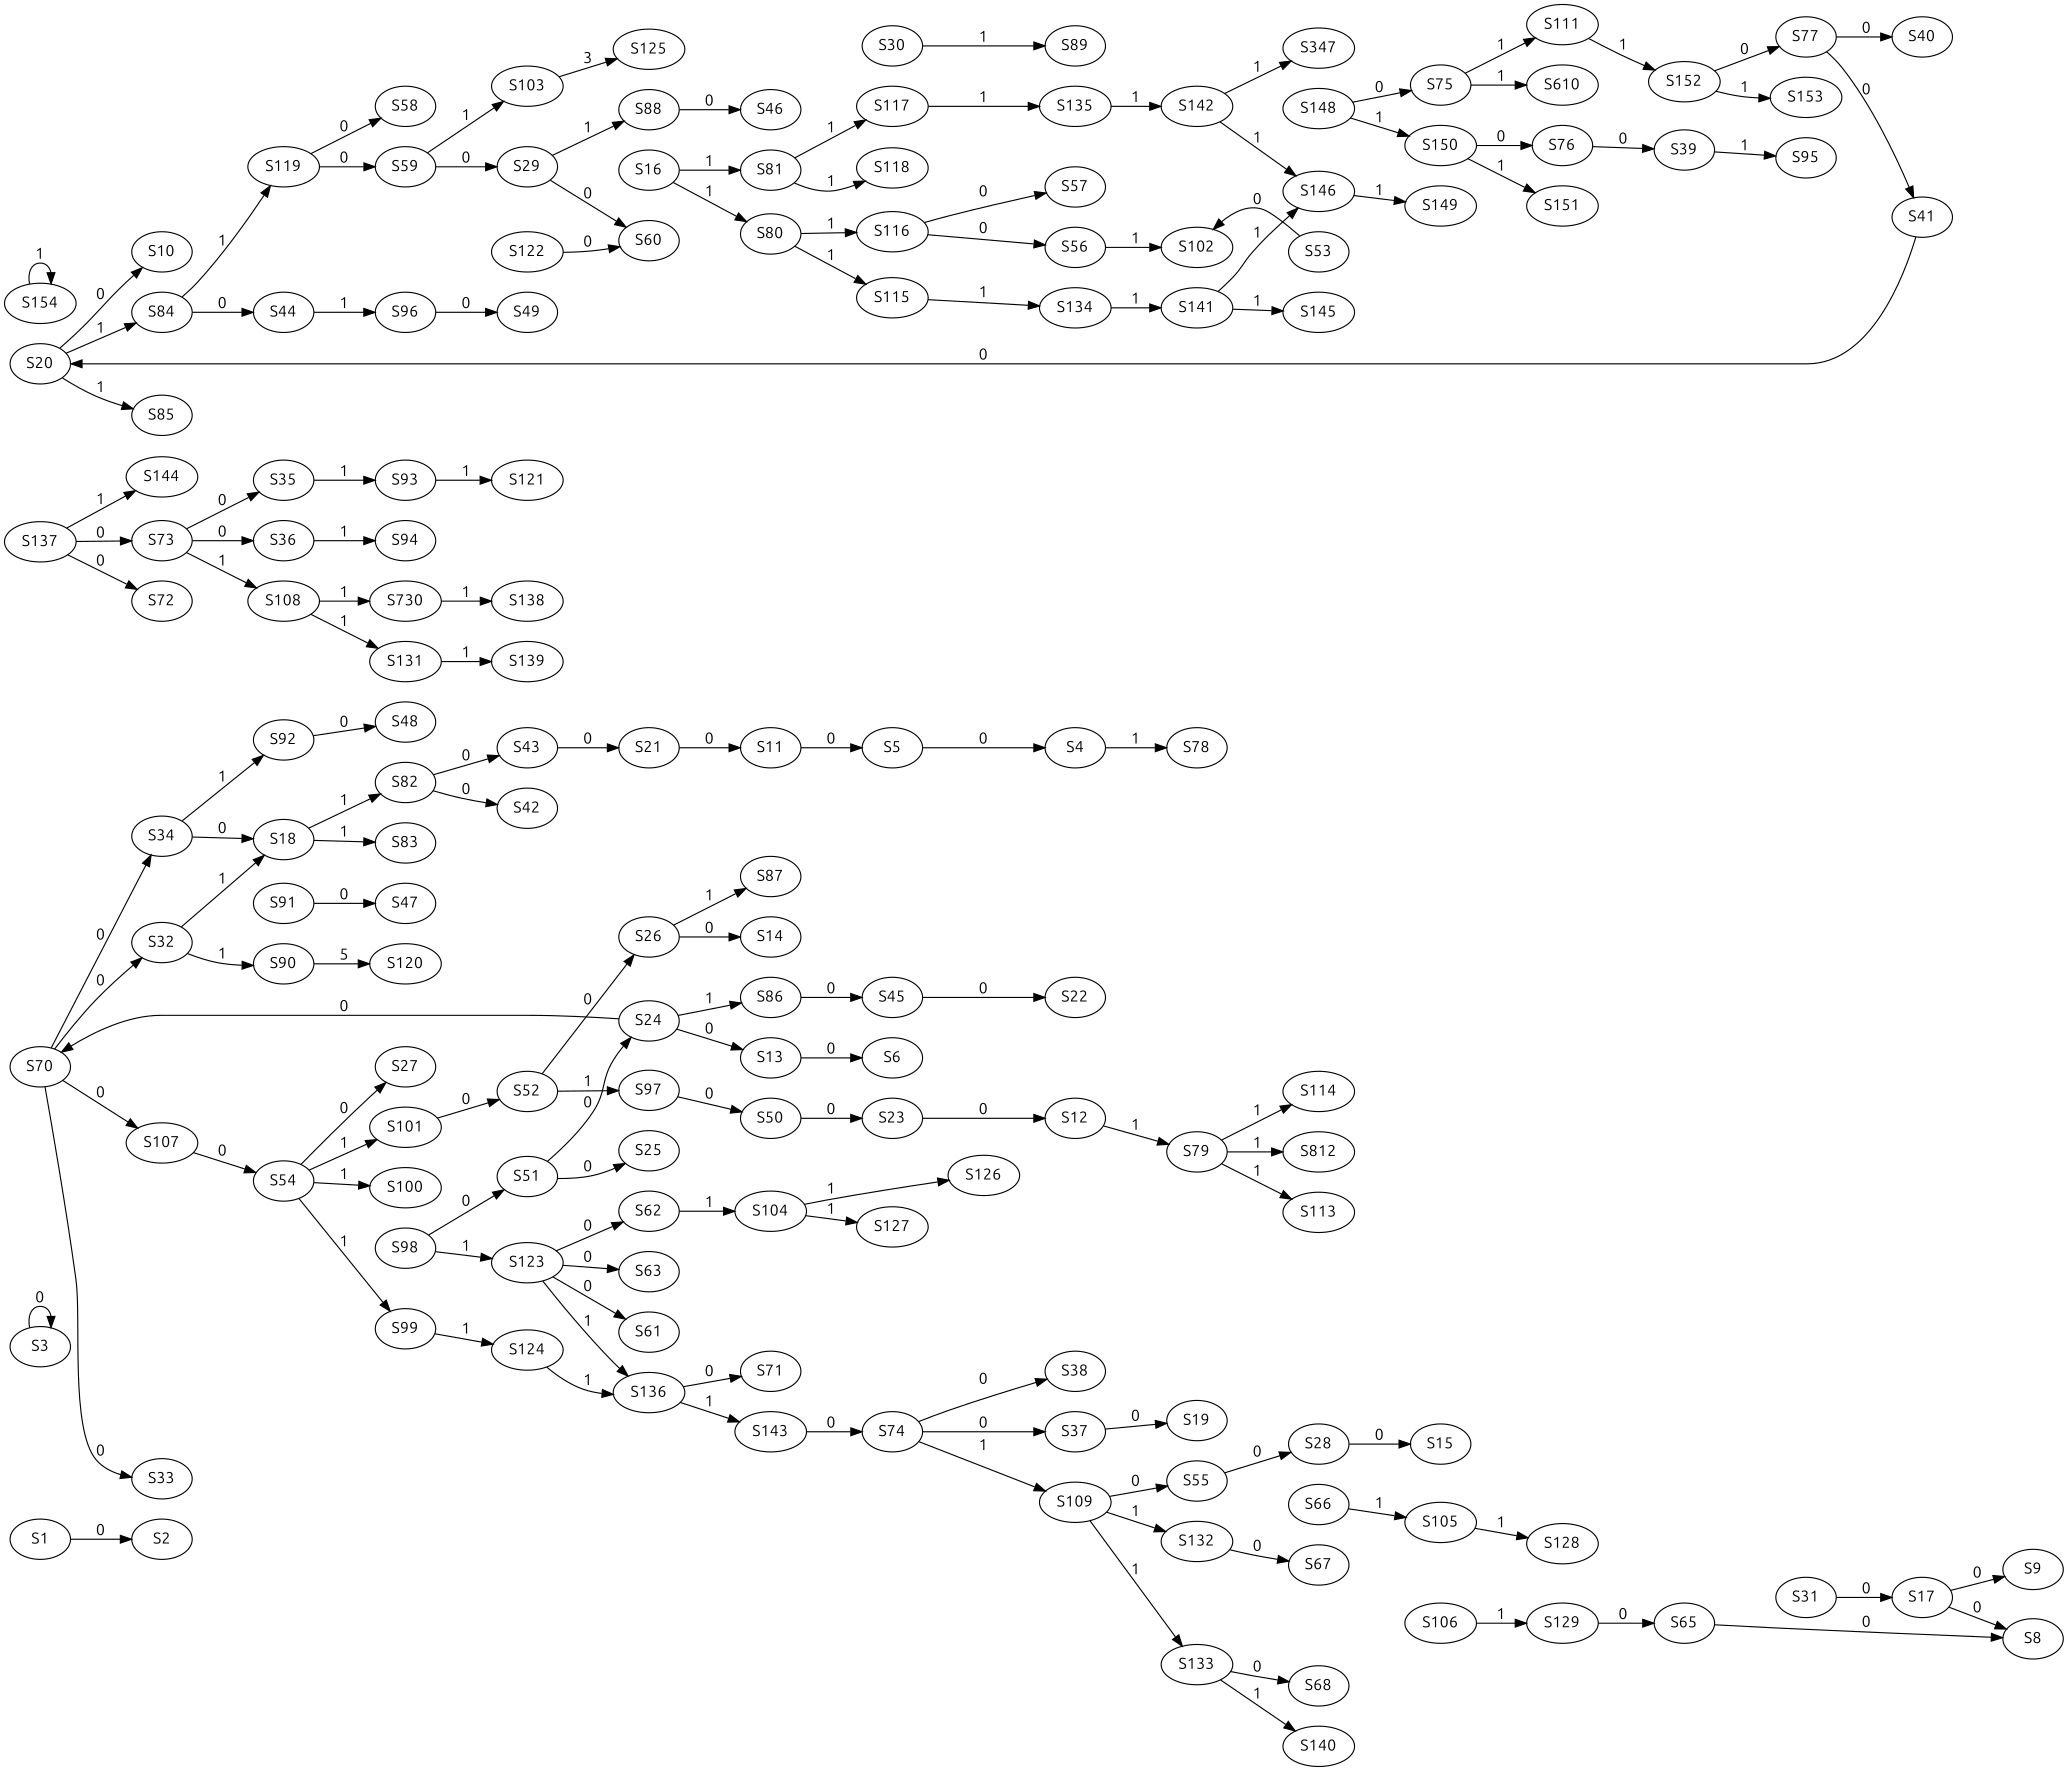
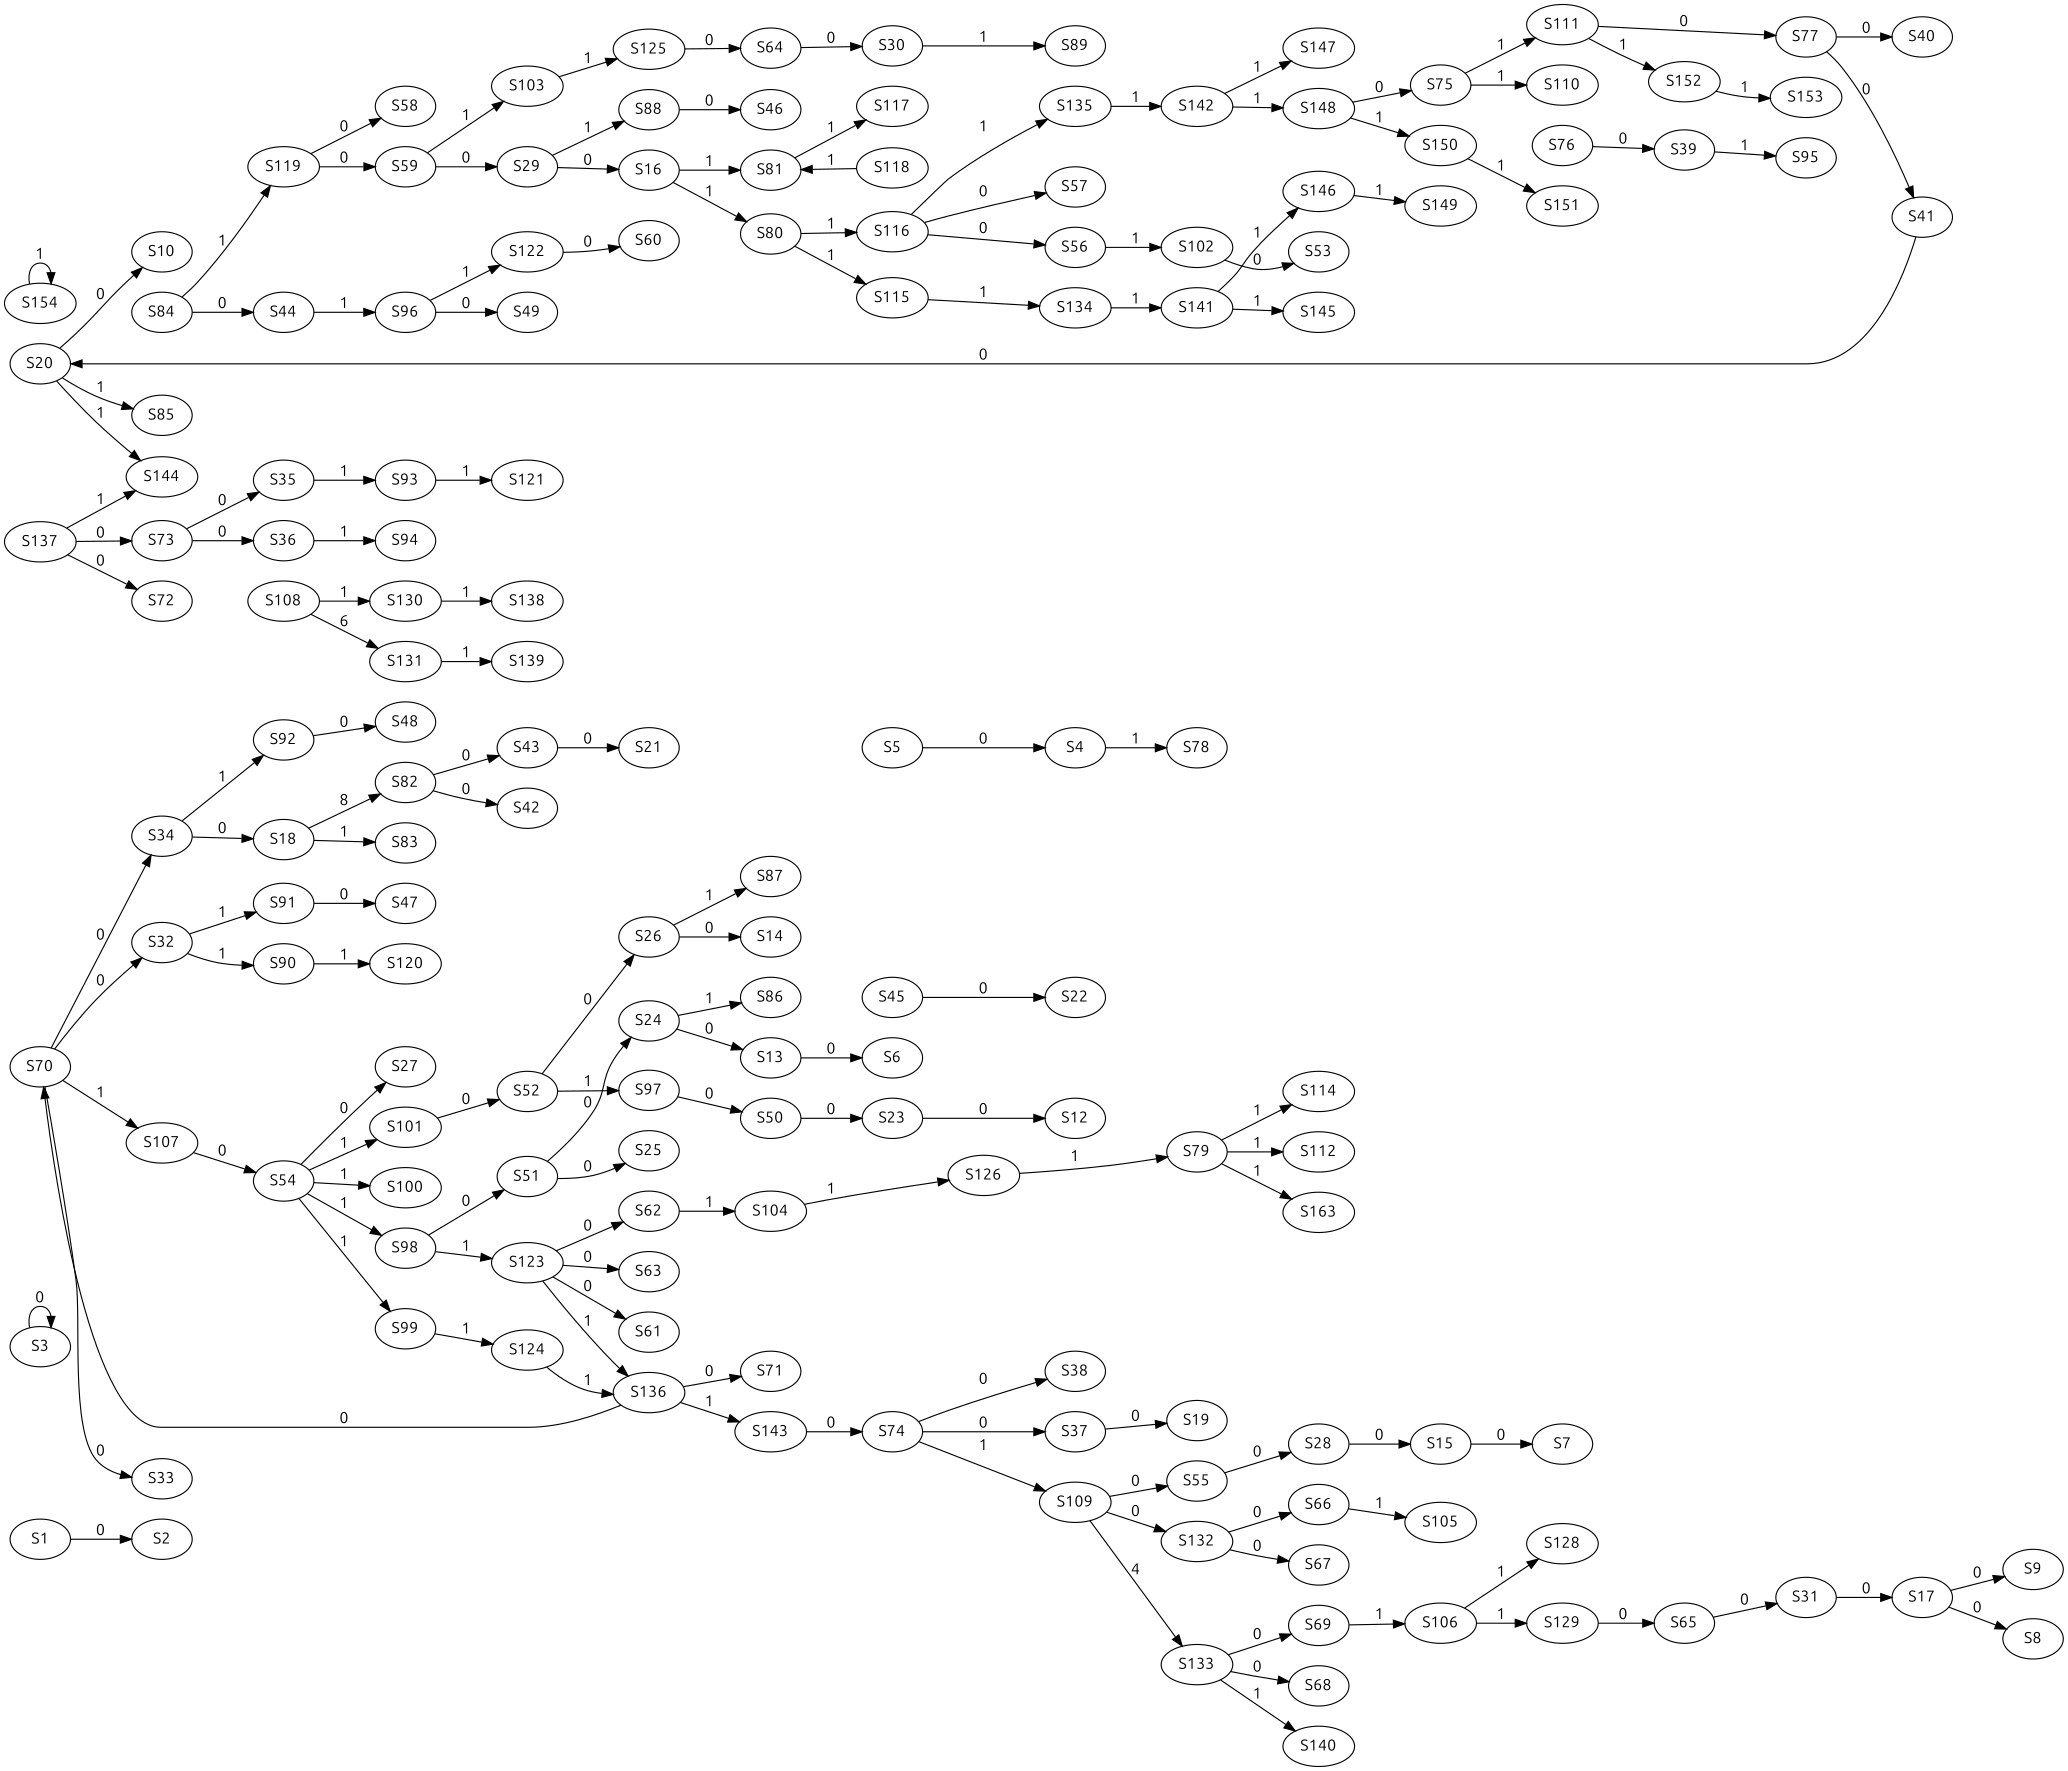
none -> (771, 48)
(1319, 48) -> (1319, 48)
(588, 59) -> (588, 59)
(1742, 61) -> (1681, 31)
(1563, 85) -> (1563, 85)
(978, 106) -> (970, 164)
(1253, 146) -> (1252, 107)
(1498, 146) -> none
(824, 191) -> (834, 169)
(583, 201) -> (582, 168)
(1263, 209) -> (1253, 269)
none -> (460, 285)
(96, 340) -> (93, 419)
(216, 568) -> none
(405, 601) -> (405, 601)
(344, 622) -> (344, 622)
(771, 748) -> none
(344, 801) -> (344, 801)
(218, 895) -> (217, 925)
(344, 955) -> (344, 955)
(826, 997) -> none
(342, 1015) -> (212, 1427)
(101, 1093) -> (101, 1093)
(1131, 1134) -> (1088, 1168)
(1319, 1152) -> (1319, 1152)
none -> (340, 1212)
(1319, 1212) -> (1319, 1212)
(892, 1227) -> none
none -> (1563, 1444)
(1136, 1512) -> (1136, 1512)
none -> (1254, 1524)
(1496, 1532) -> (1497, 1587)
(1136, 1570) -> (1136, 1570)
none -> (1319, 1625)
(1853, 1631) -> (1740, 1612)
